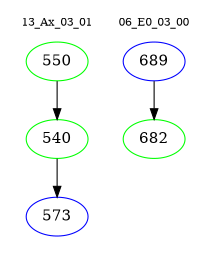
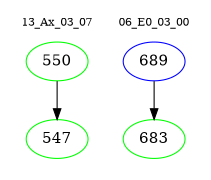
(57, 23) -> (57, 23)
(57, 139) -> (57, 139)
(154, 139) -> (154, 139)
(57, 217) -> none
